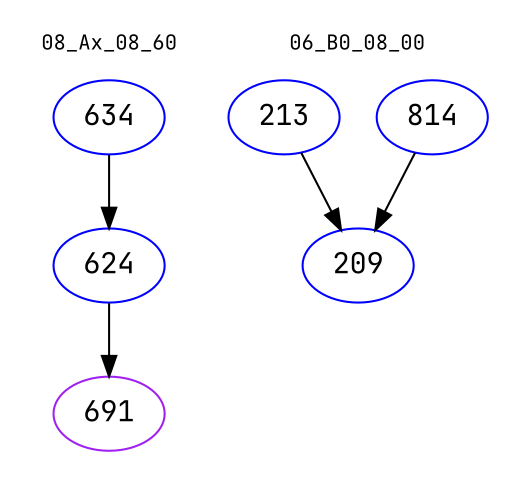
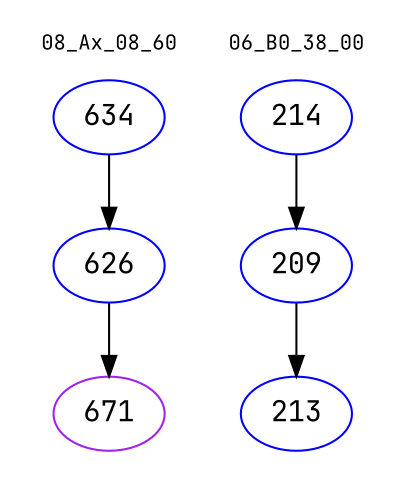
(358, 44) -> (297, 44)
(432, 117) -> (296, 117)
(316, 182) -> (296, 330)
(109, 266) -> (109, 266)
(109, 414) -> (109, 414)
